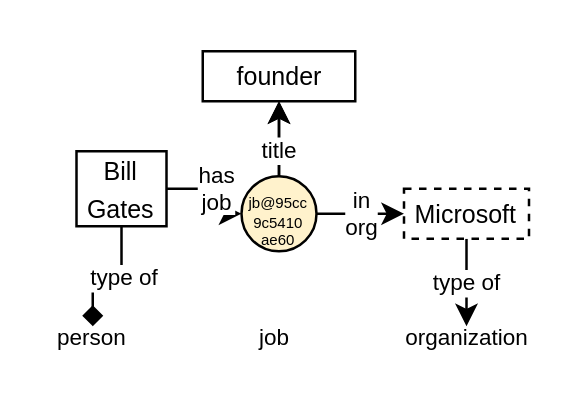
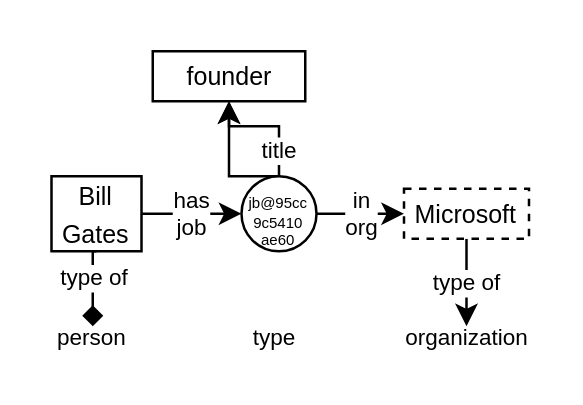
(279, 76) -> (229, 76)
(121, 189) -> (96, 214)
(279, 214) -> (279, 214)
(275, 339) -> (275, 339)
